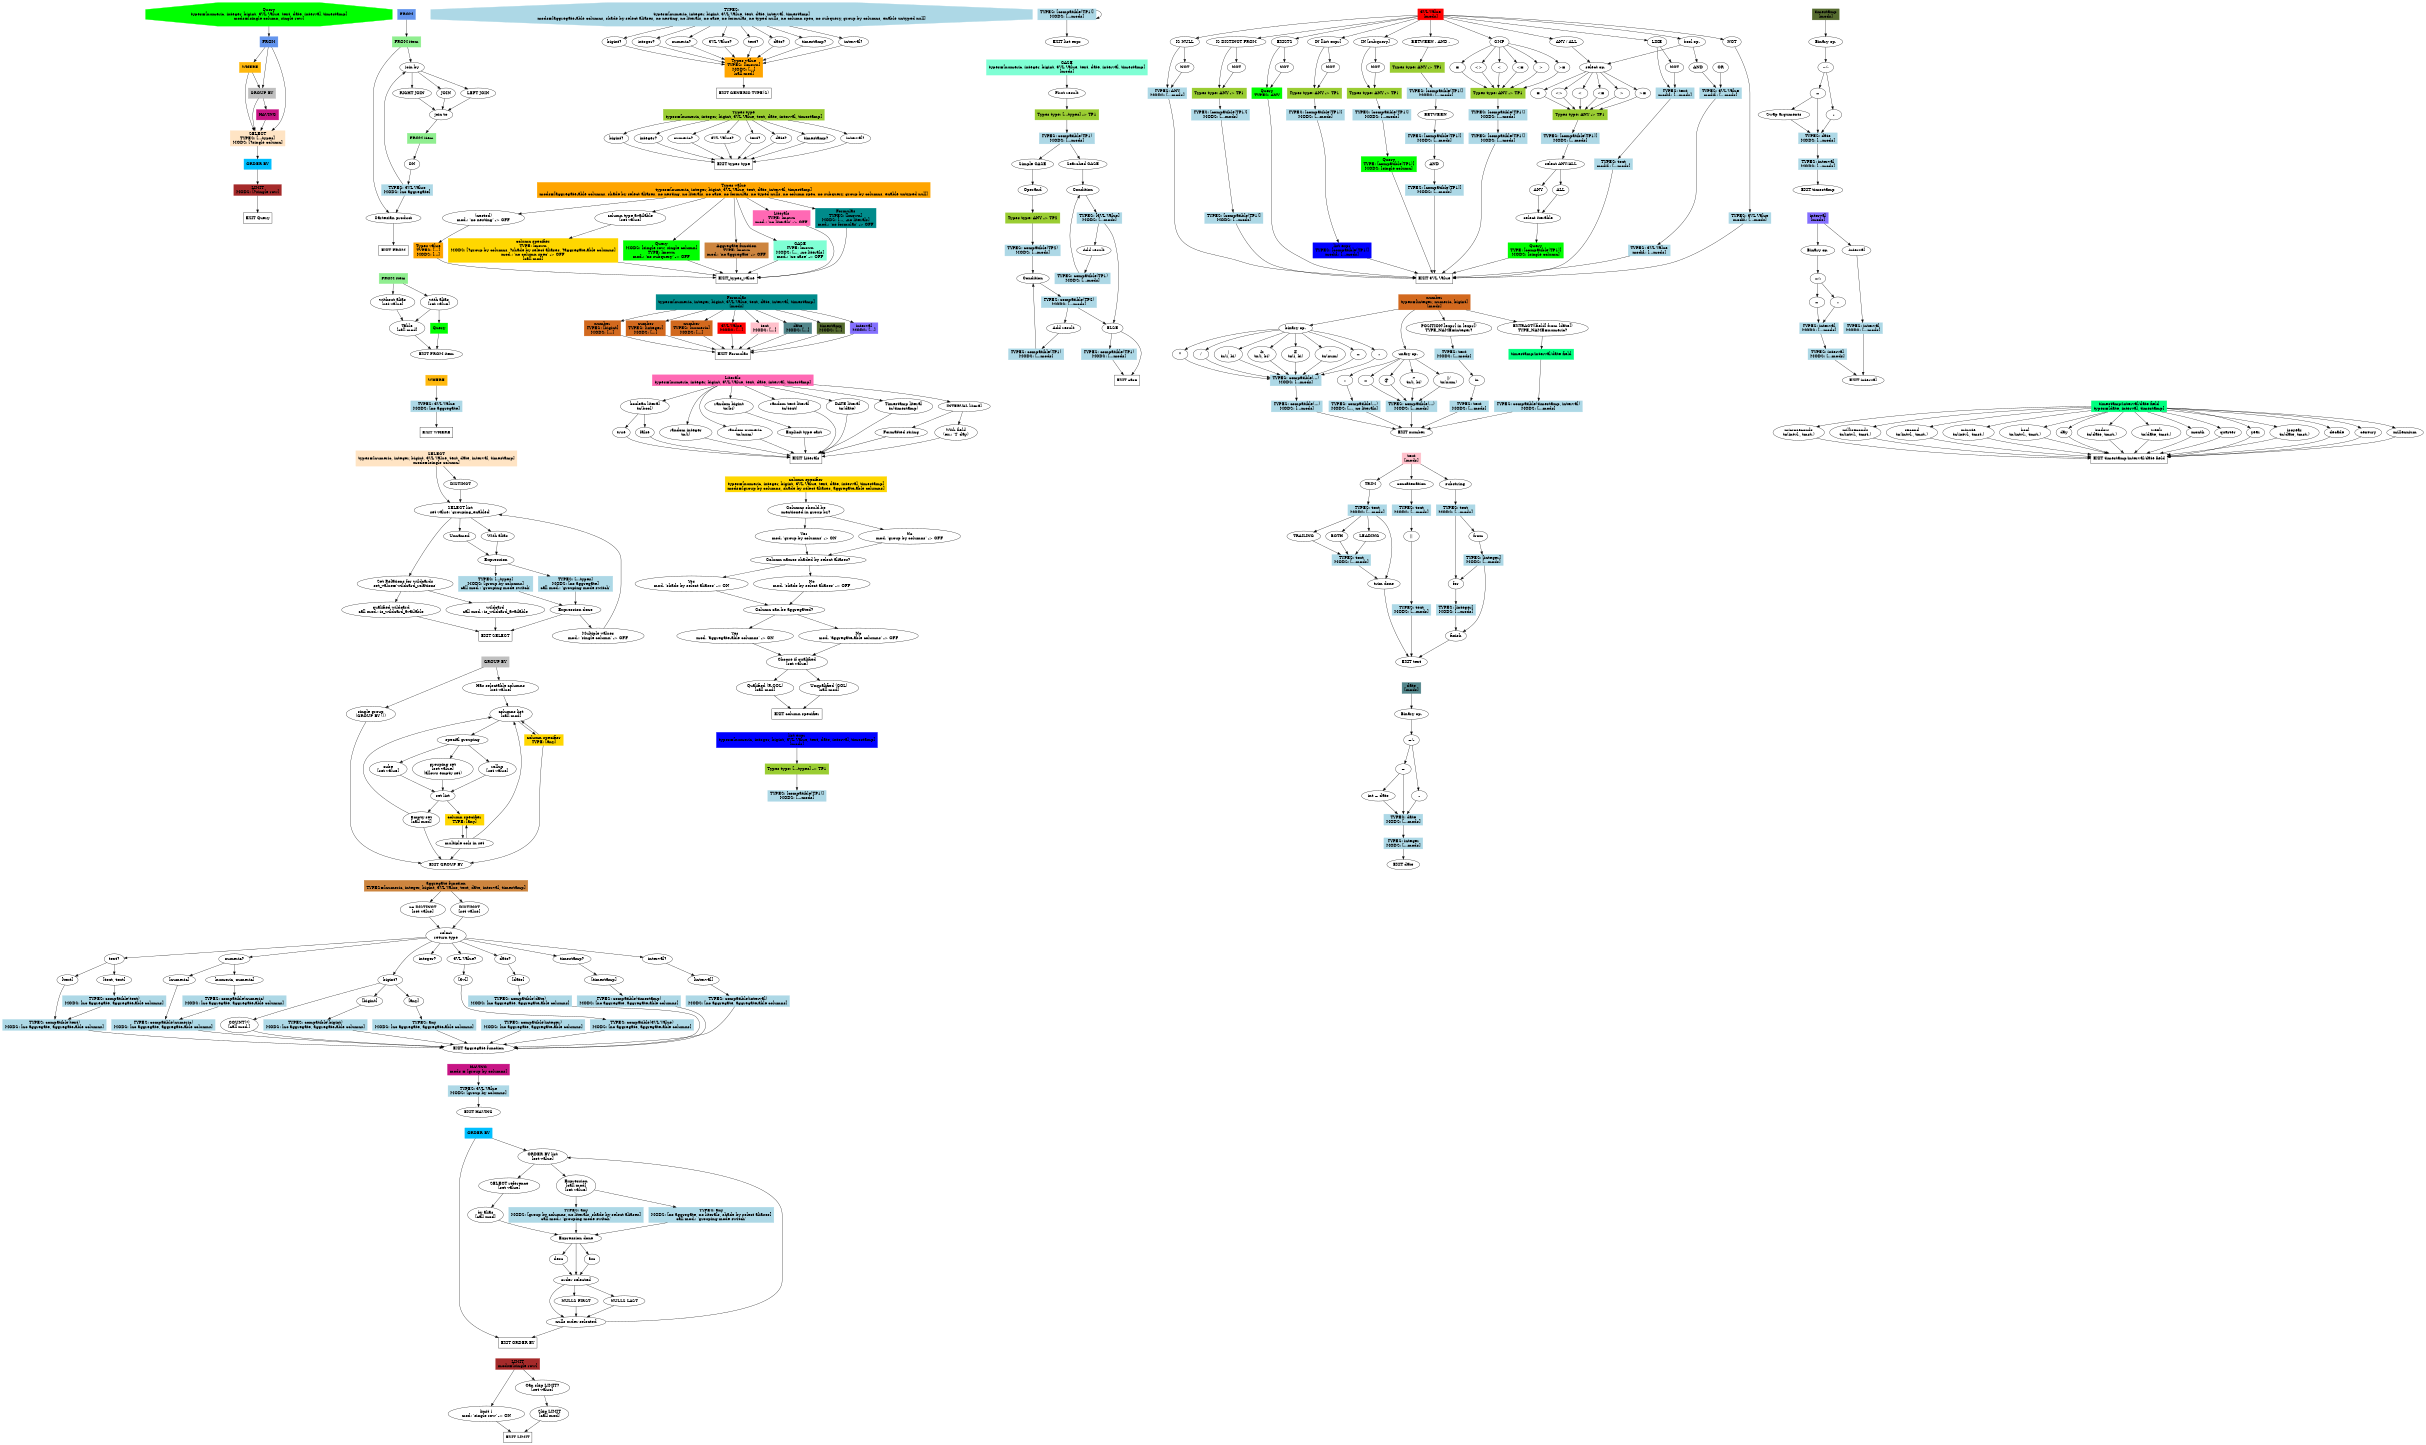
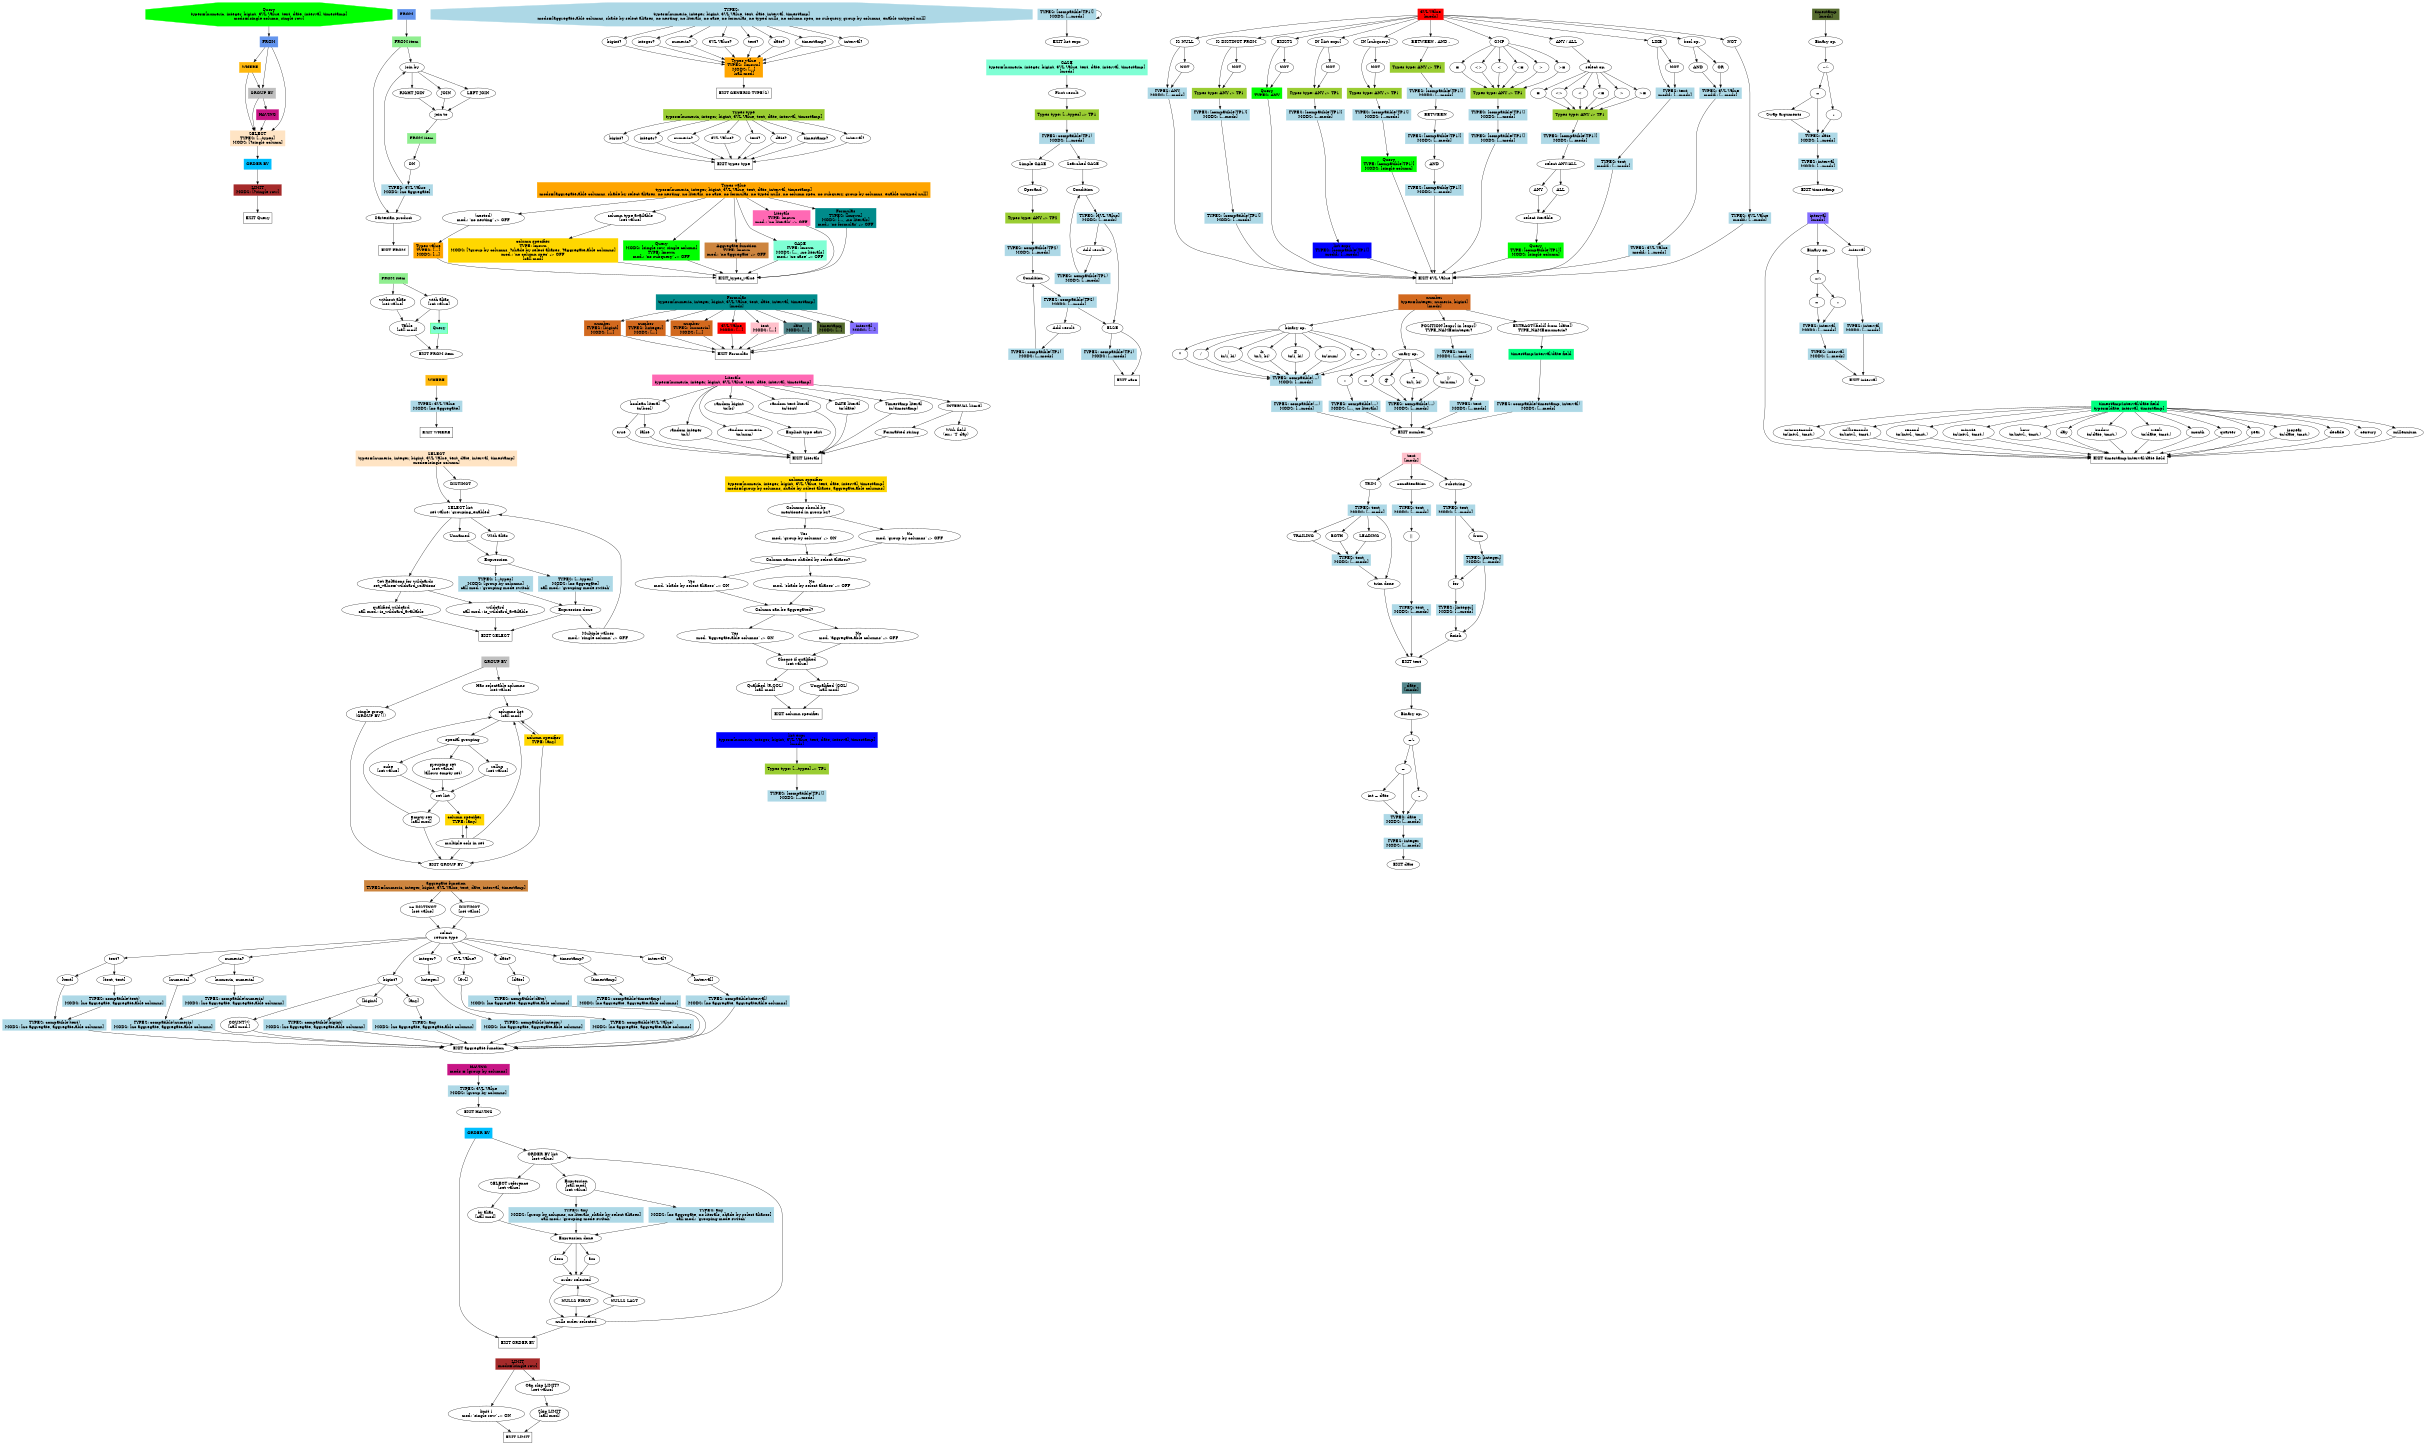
(1646, 54) -> (1706, 54)
(439, 328) -> (439, 328)
(2025, 432) -> (2025, 432)
(2309, 447) -> (1811, 447)
(883, 449) -> none
none -> (430, 980)
(574, 1289) -> (578, 1292)
